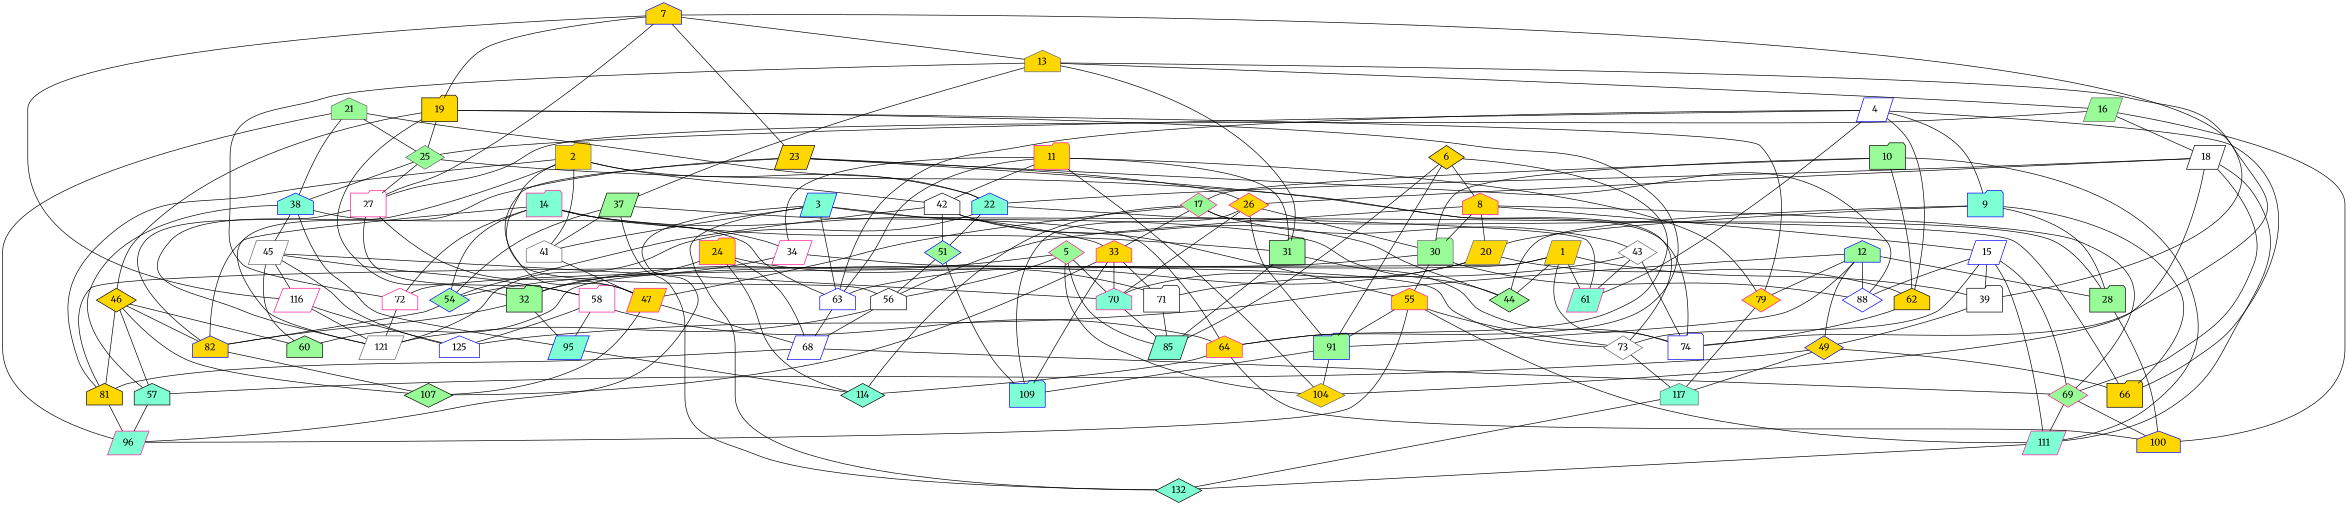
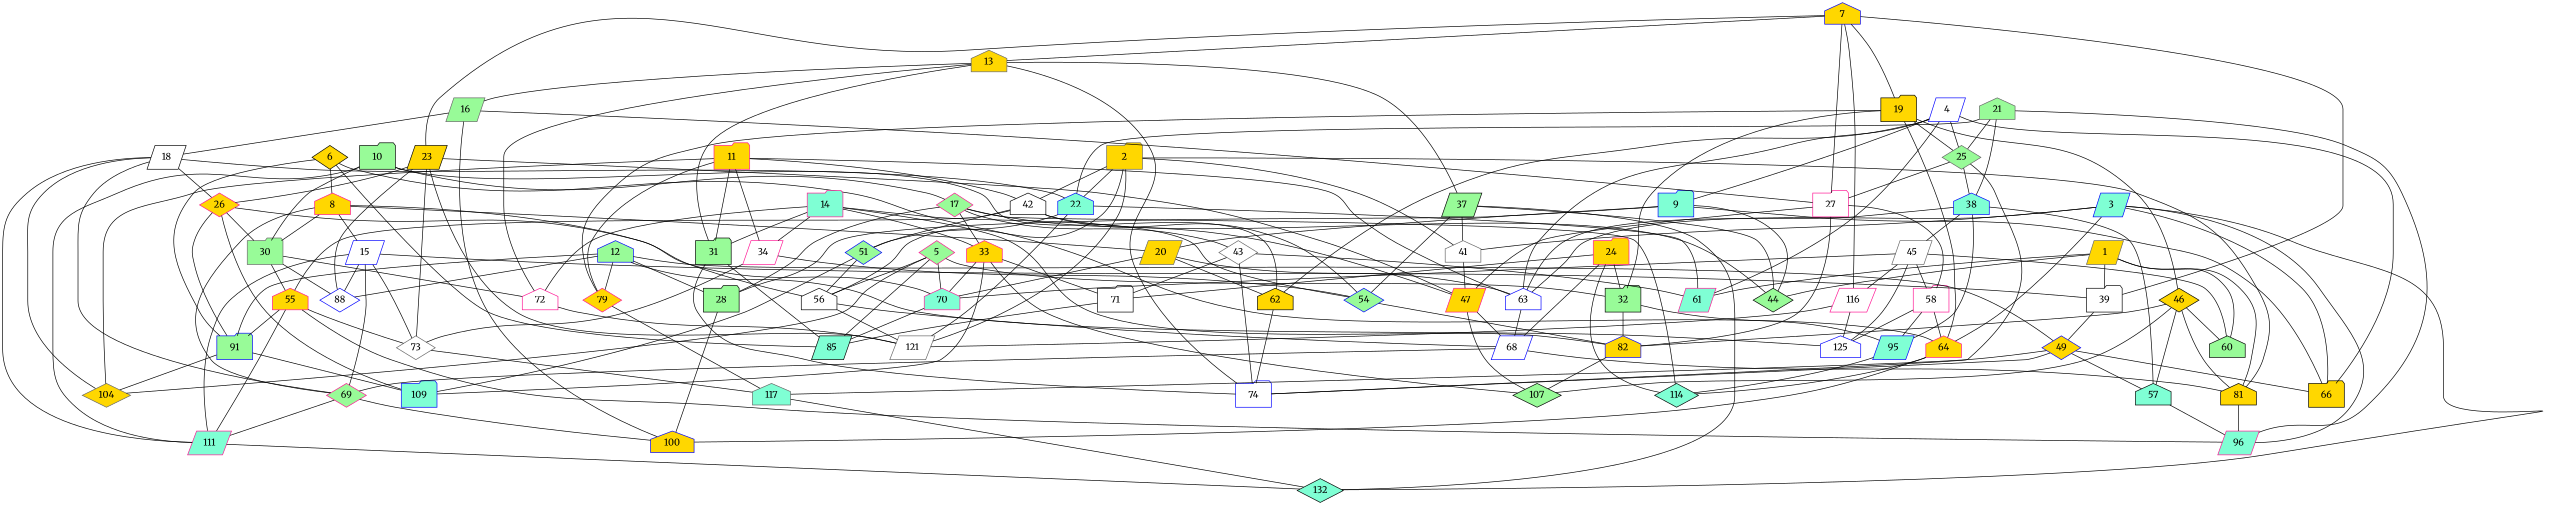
(1566, 318) -> (1661, 376)
